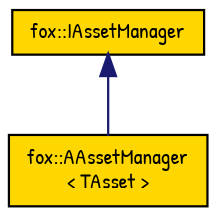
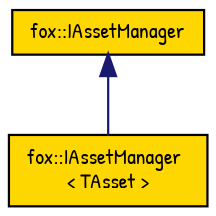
(108, 171) -> (108, 171)
